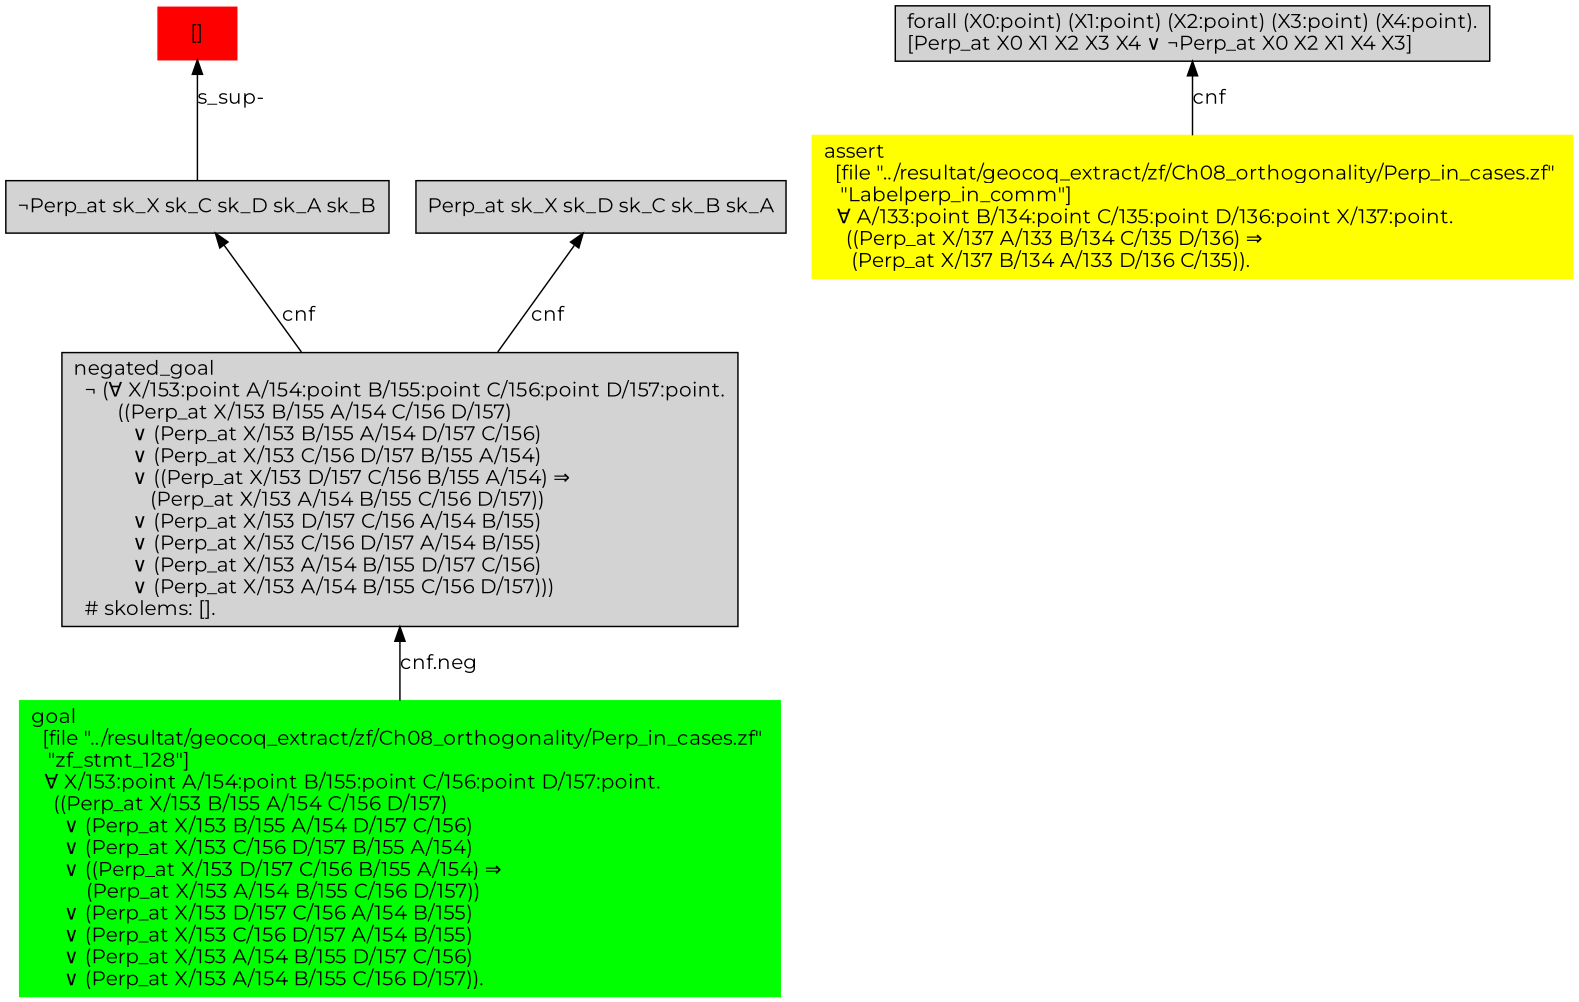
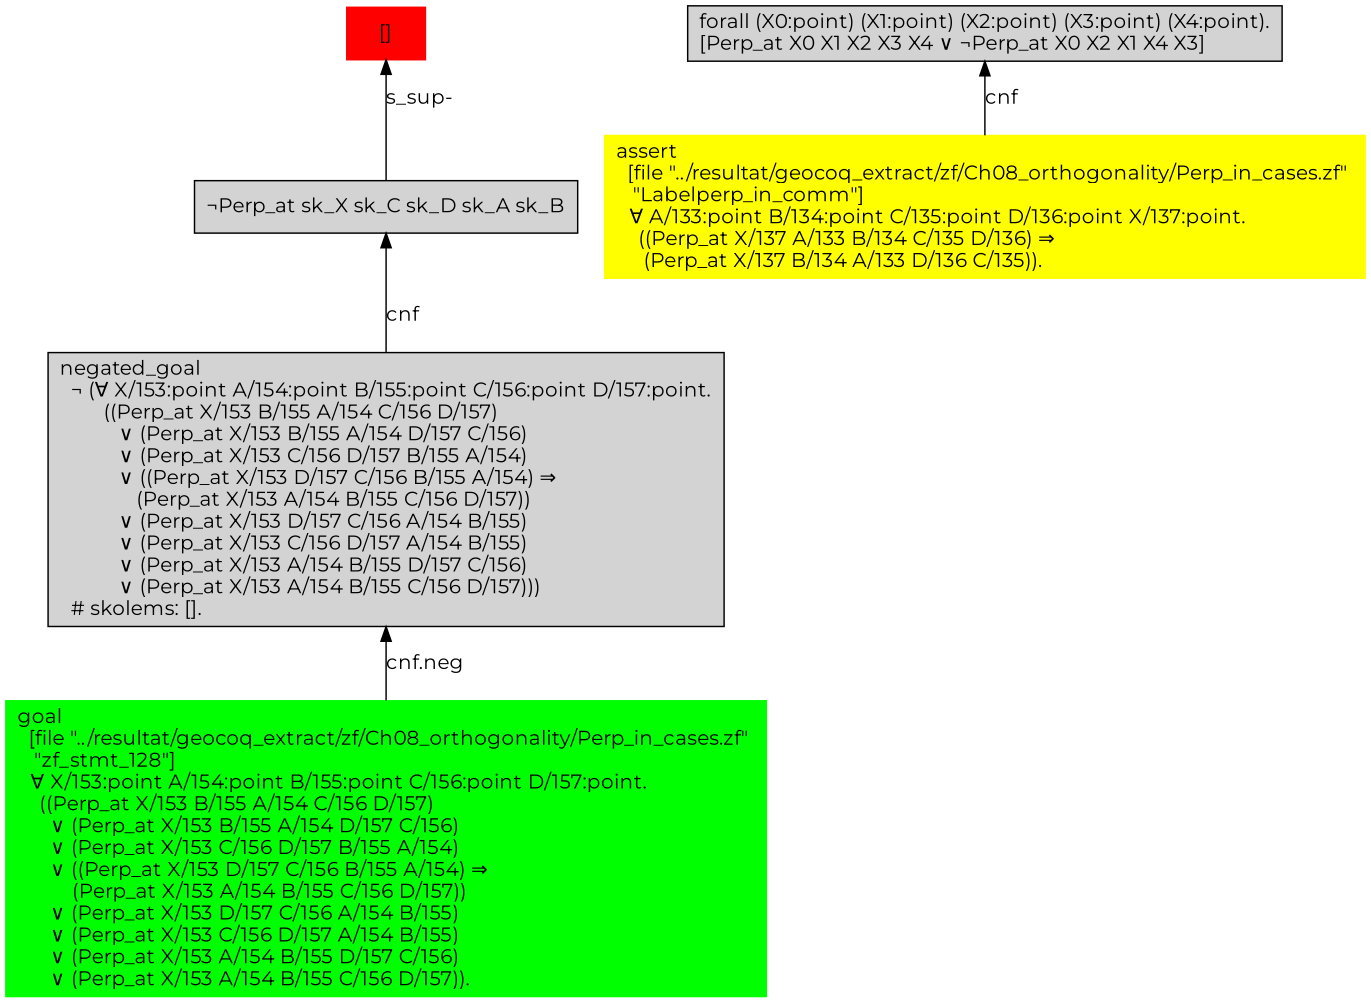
(601, 207) -> none
